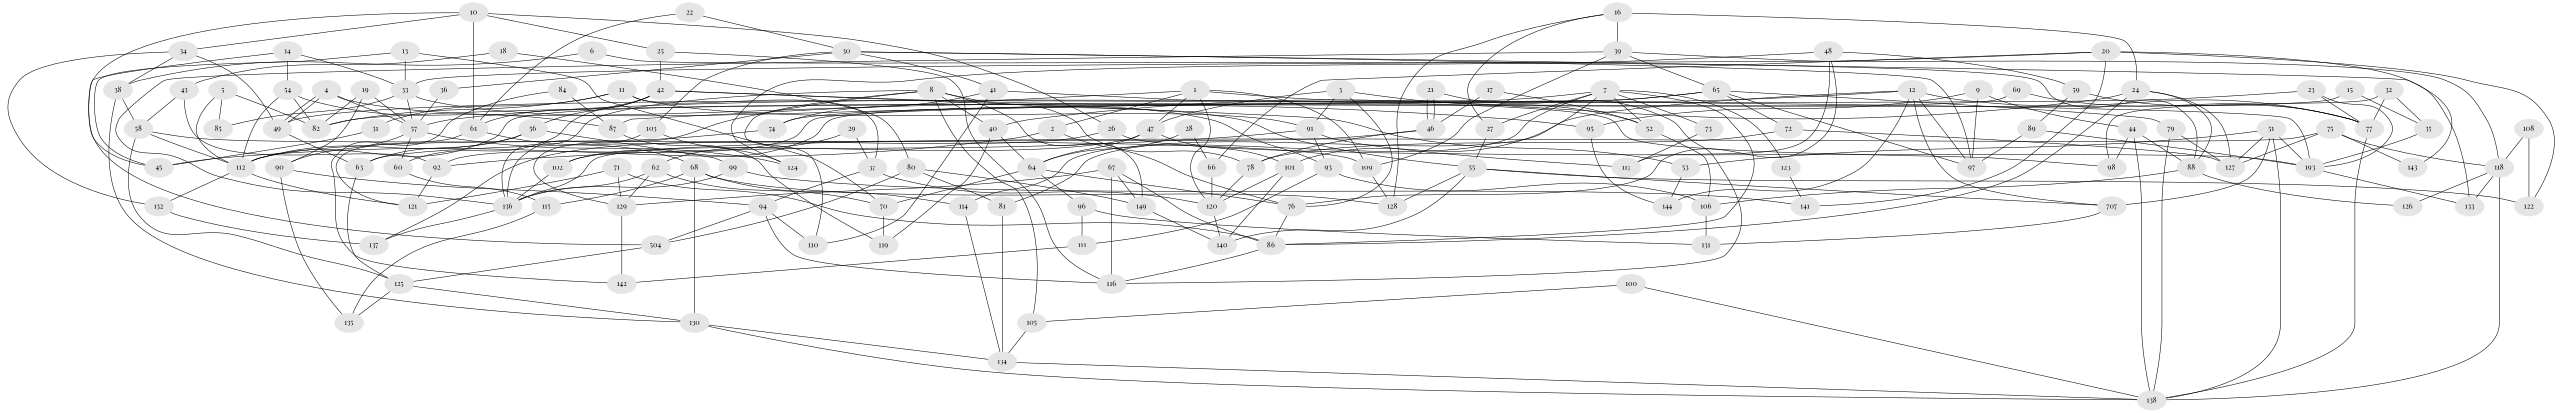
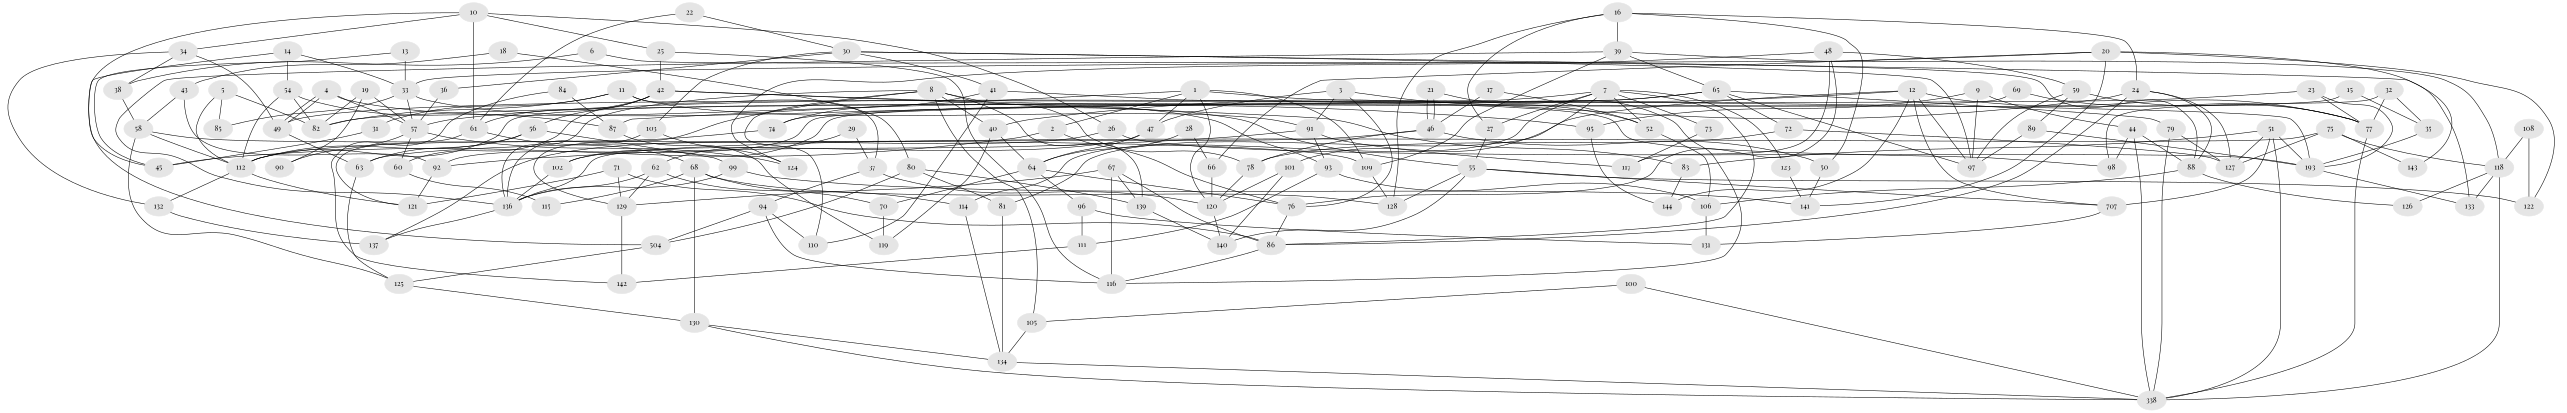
none -> (2014, 118)
(685, 123) -> none
(1247, 152) -> none
(1686, 168) -> (1686, 168)
none -> (1825, 168)
(578, 193) -> none
(1141, 206) -> (1141, 206)
(336, 291) -> none
(349, 323) -> none
(2152, 400) -> (2152, 400)
